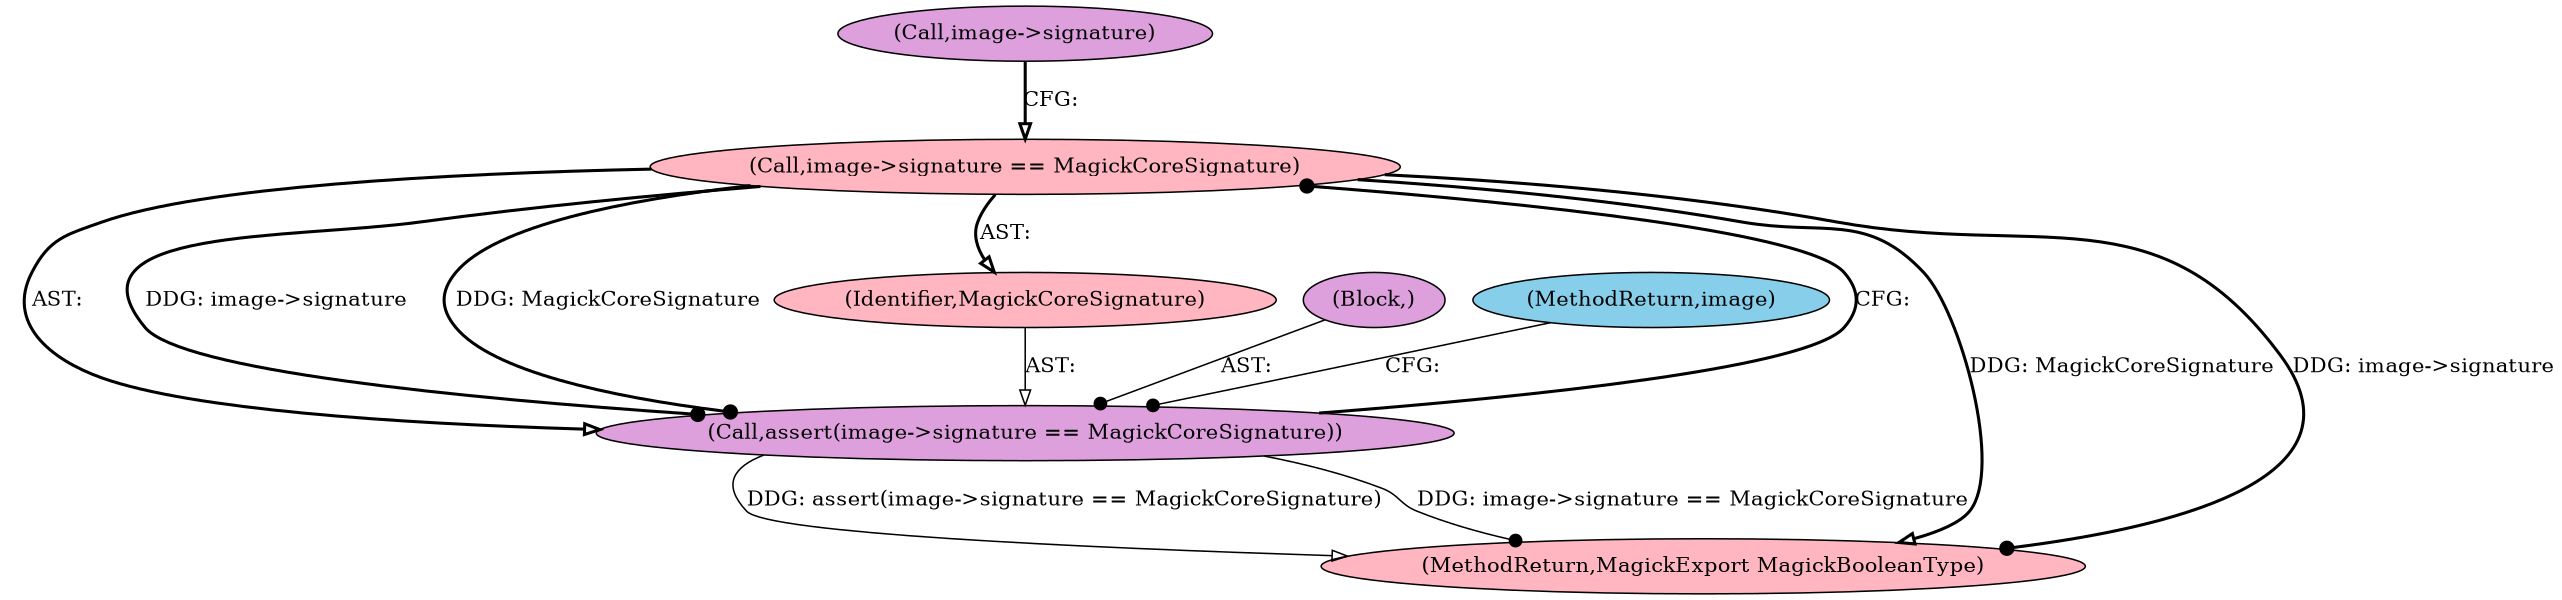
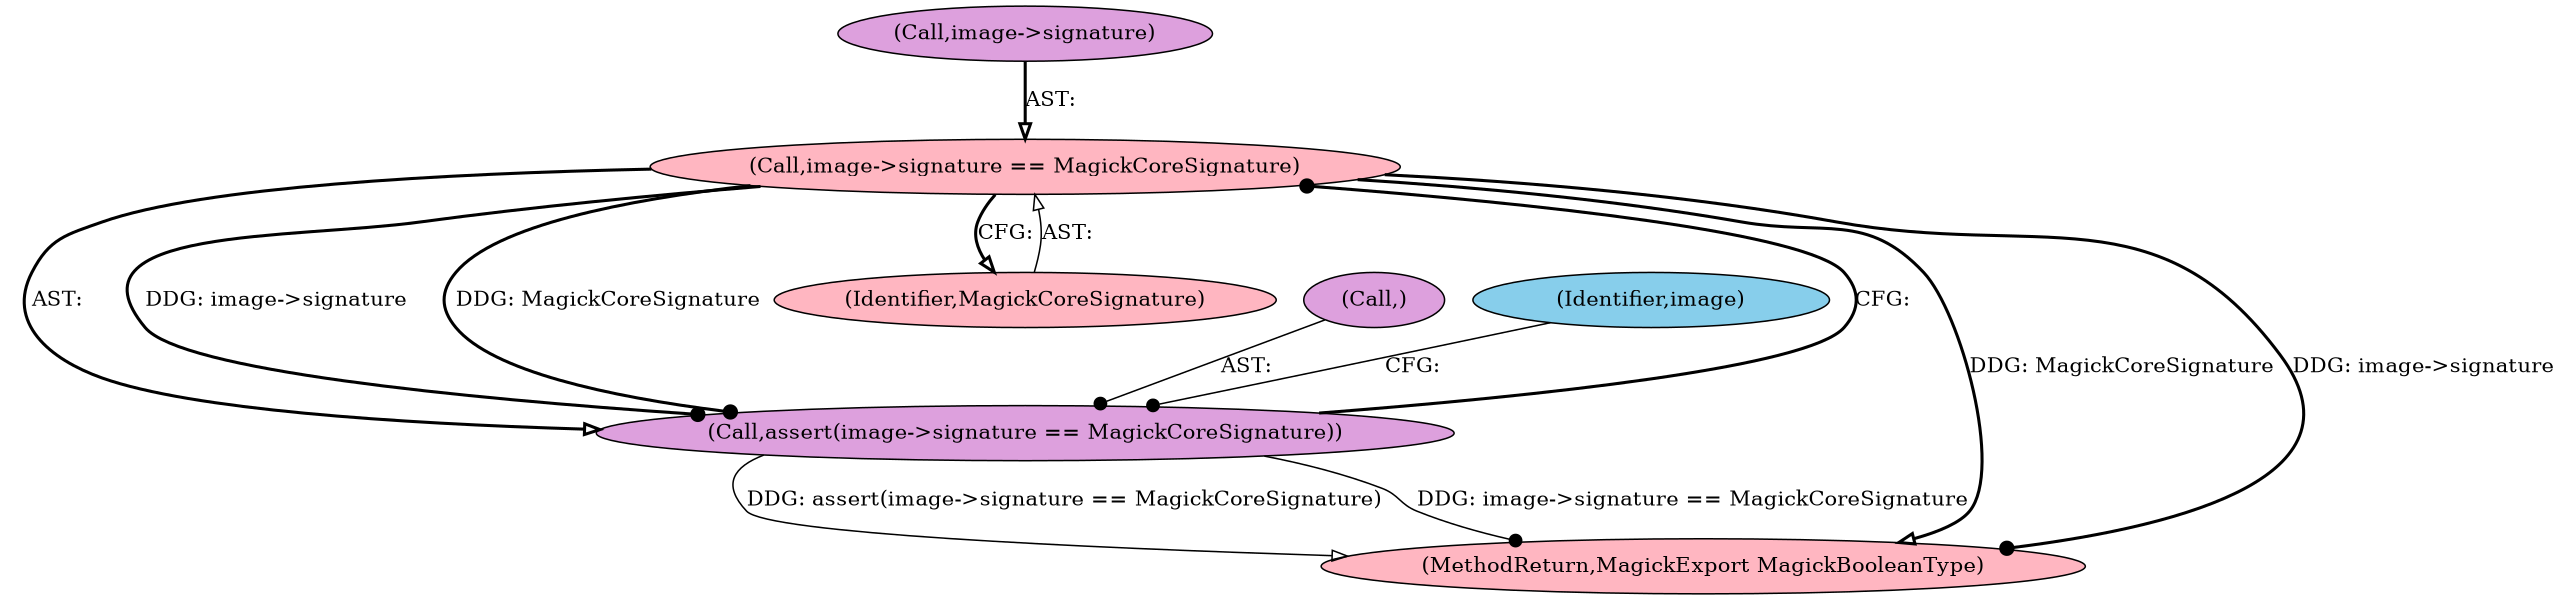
(1054, 100) -> (1054, 100)
(1009, 233) -> (1009, 233)
(1374, 300) -> (1374, 300)
(1651, 300) -> (1651, 300)
(1025, 359) -> (1041, 241)
